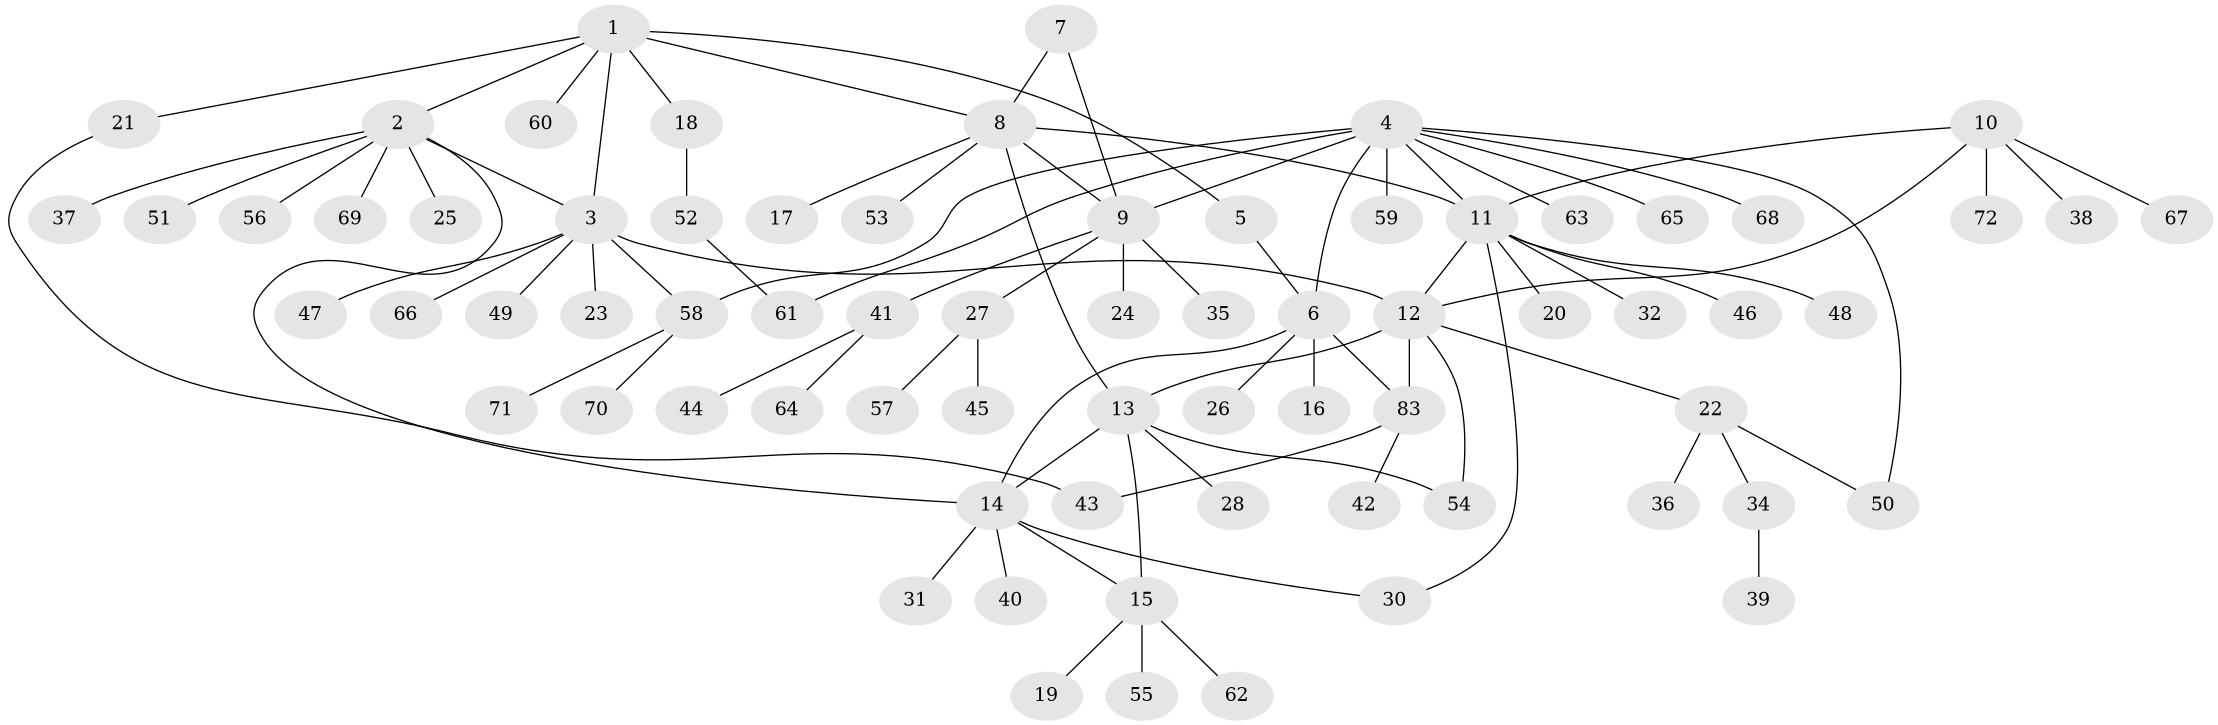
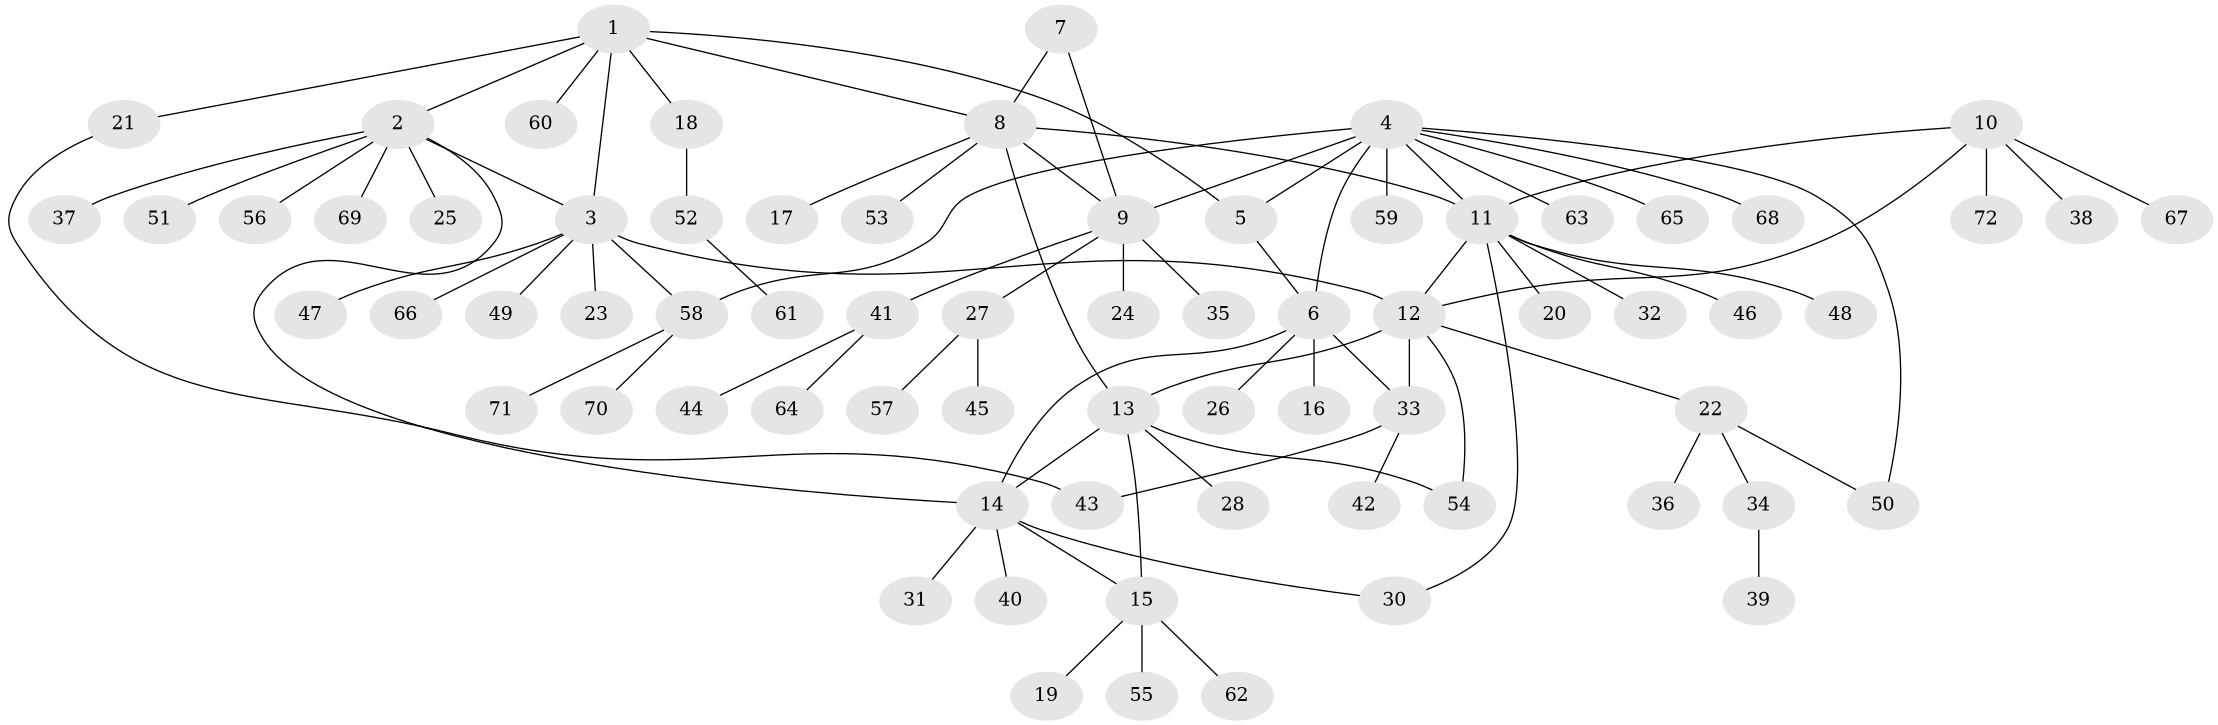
(1077, 195) -> (1312, 174)
(1409, 410) -> (1409, 410)
